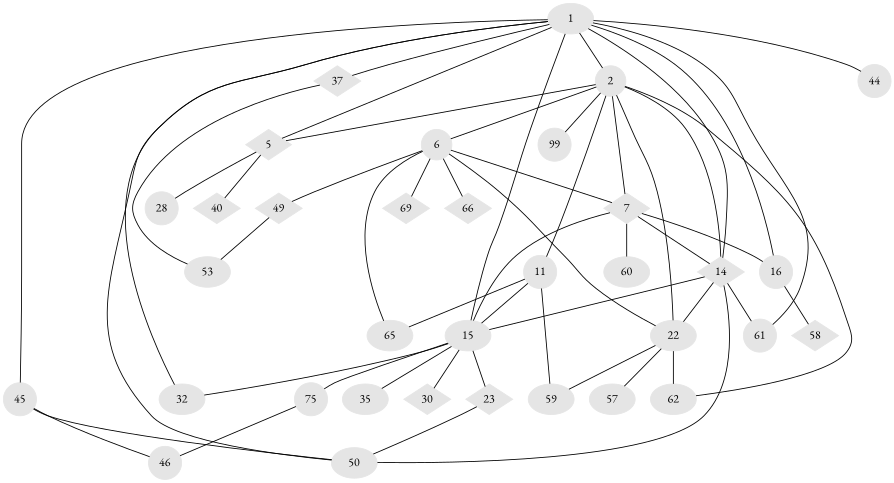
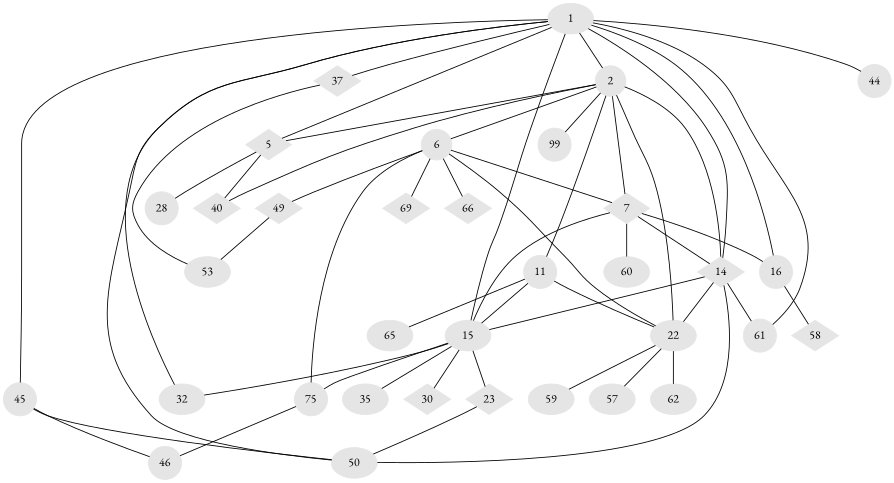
(366, 225) -> (334, 248)
(821, 254) -> (408, 130)
(546, 336) -> (606, 306)
